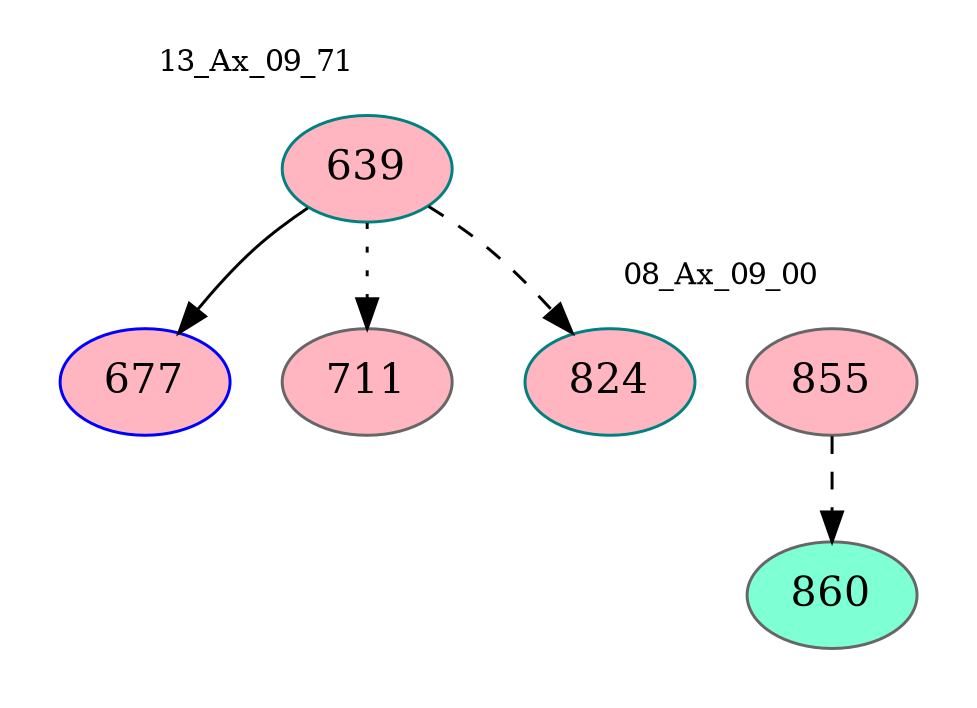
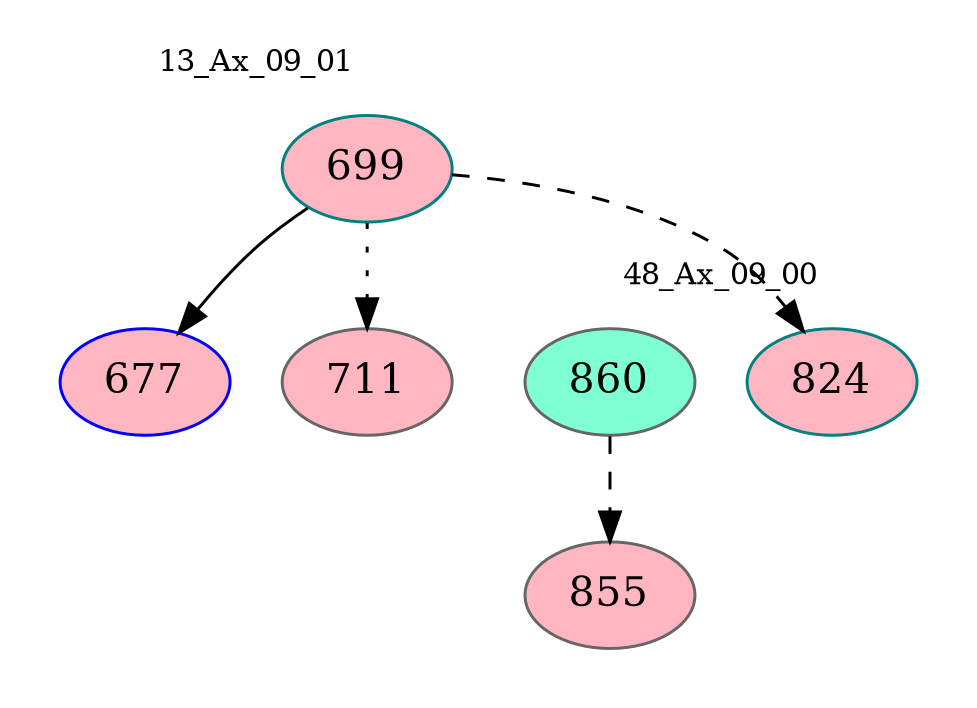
(256, 64) -> (256, 64)
(367, 169) -> (367, 169)
(721, 277) -> (721, 277)
(832, 474) -> (610, 474)
